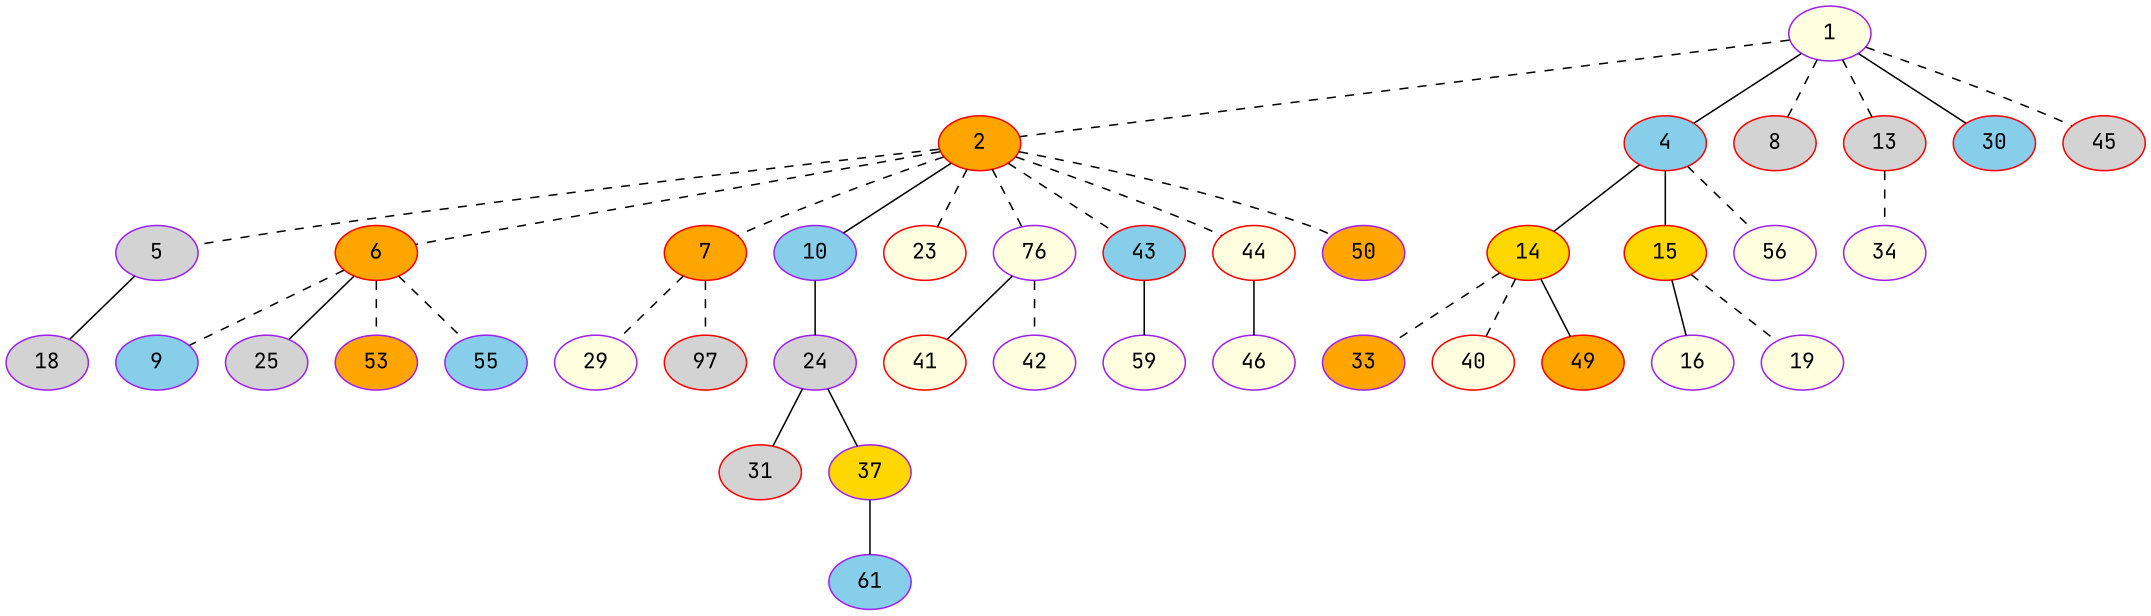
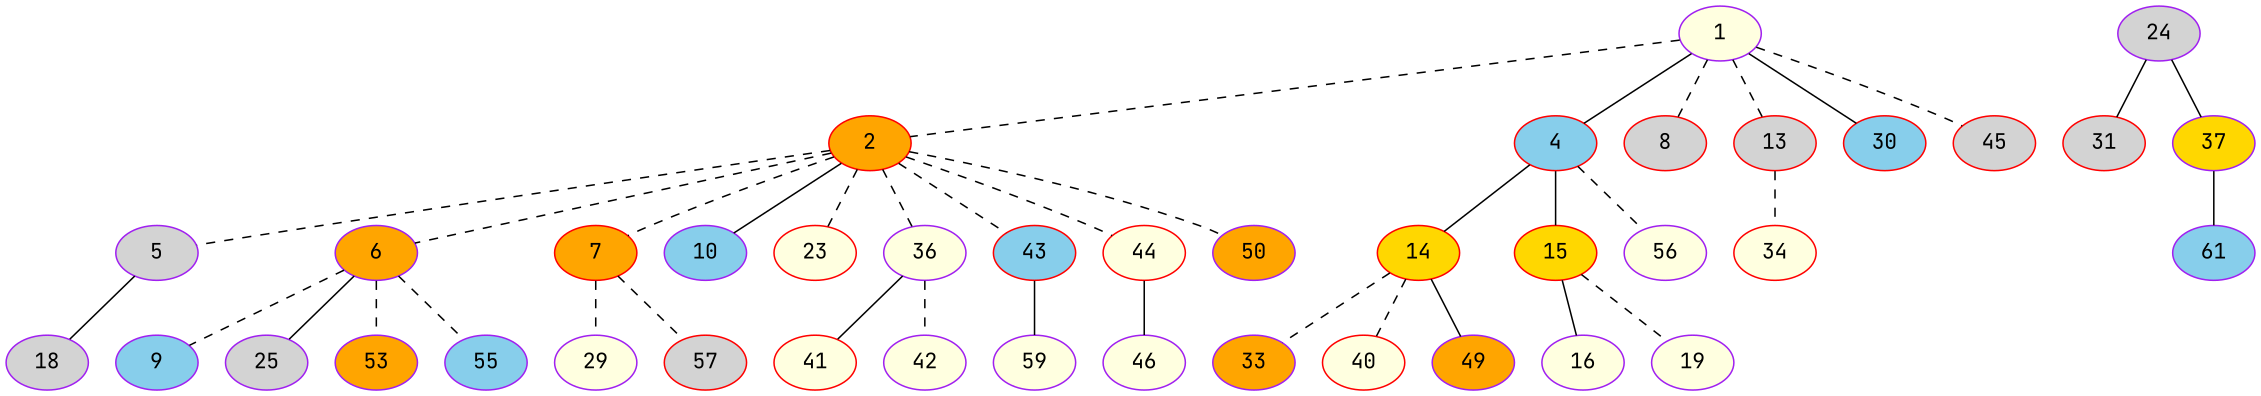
(376, 253) -> (376, 253)
(1035, 253) -> (925, 253)
(1885, 253) -> (1775, 253)
(815, 308) -> none
(705, 363) -> (705, 363)
(1583, 363) -> (1473, 363)
